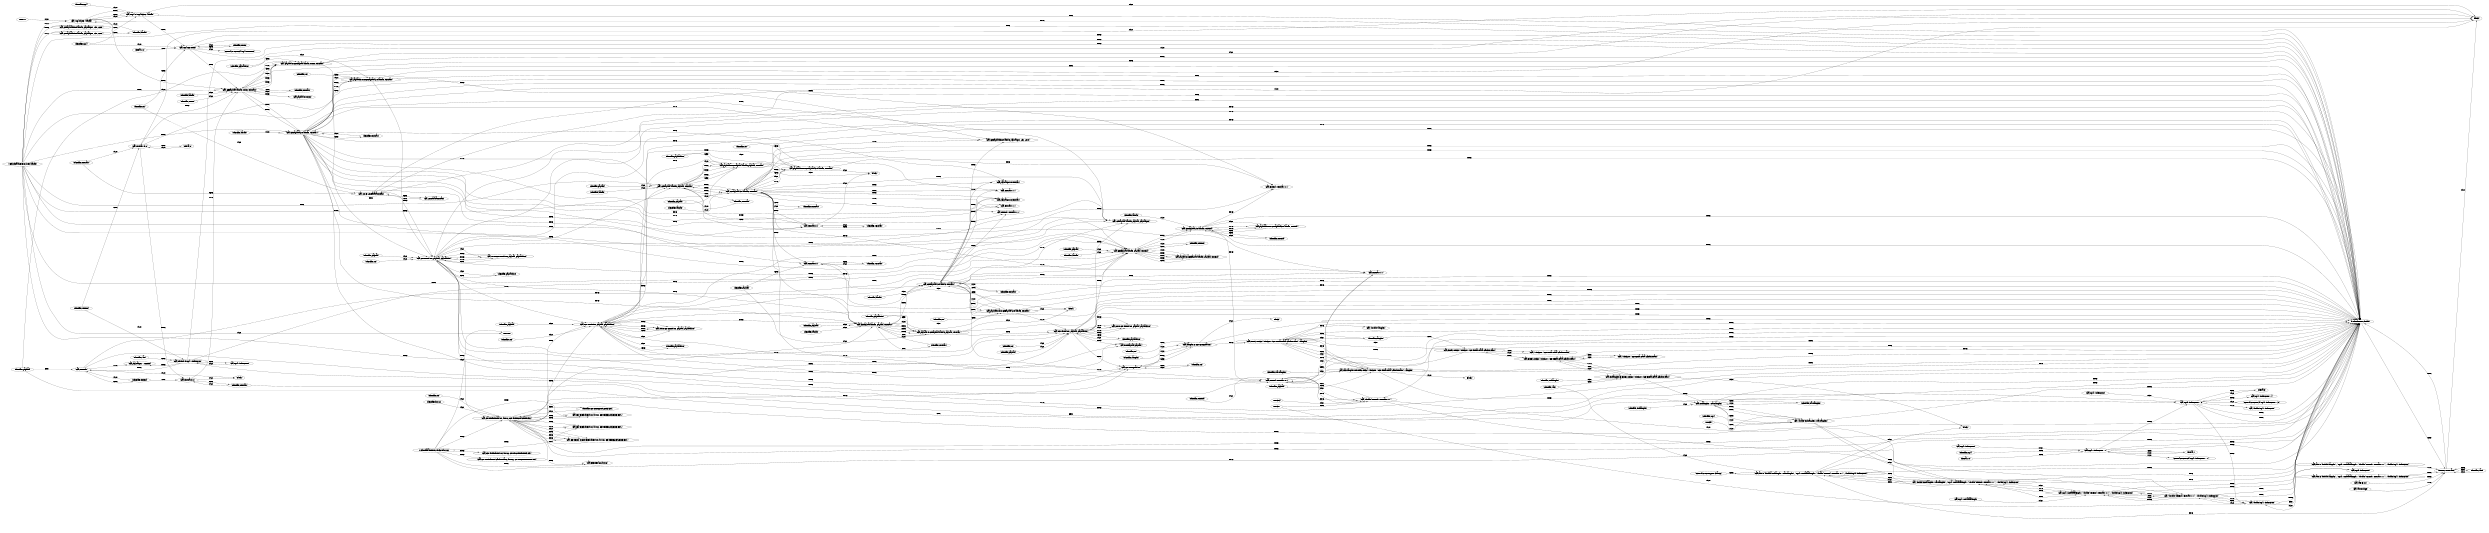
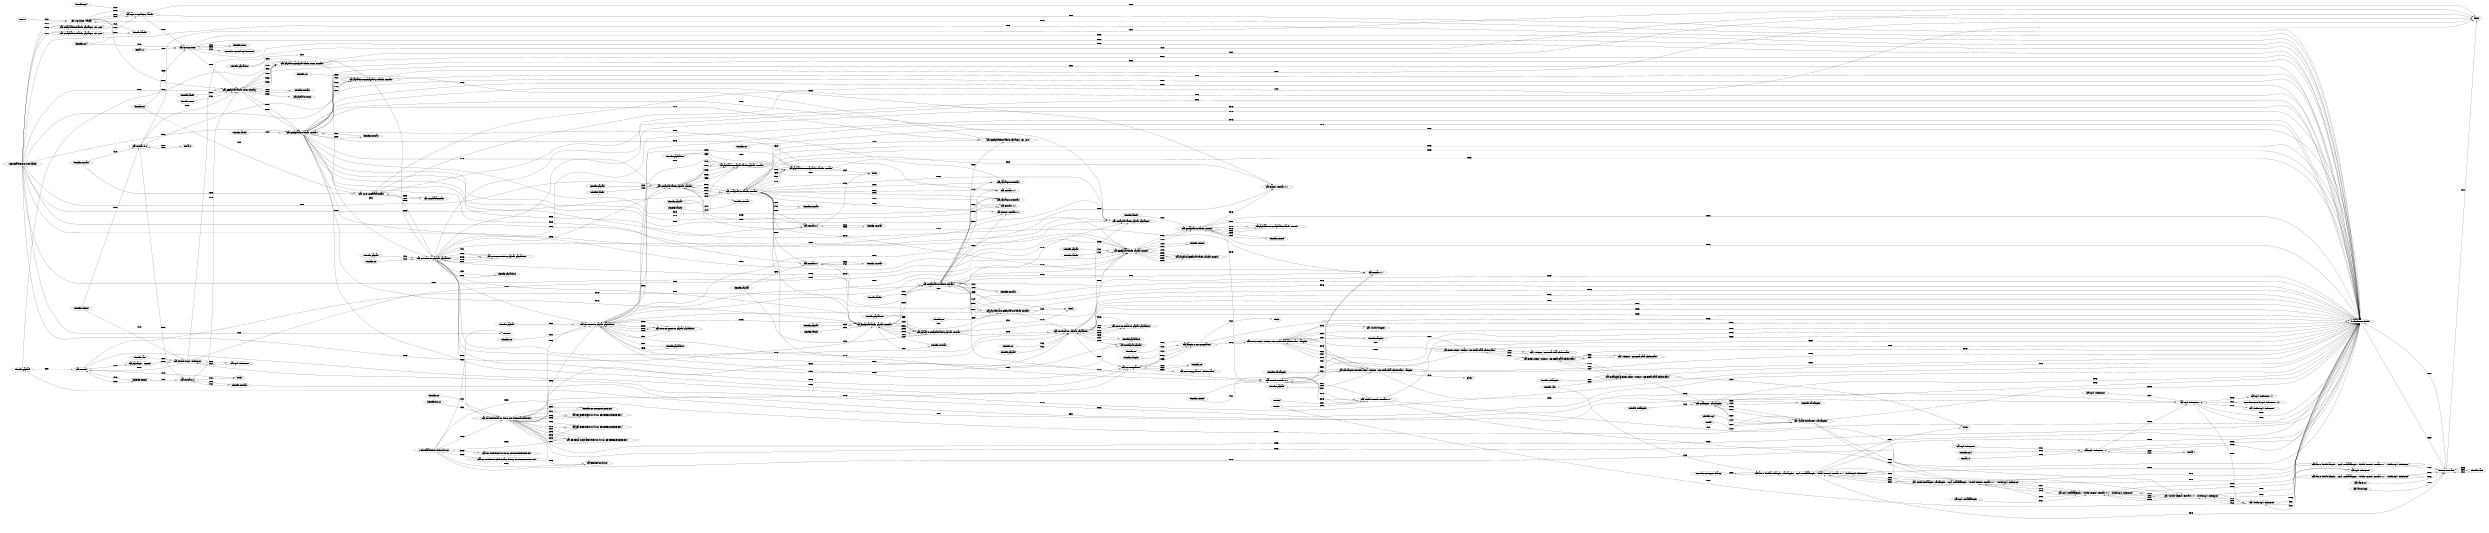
(166, 366) -> (162, 363)
none -> (1197, 372)
(2262, 390) -> none
(2191, 459) -> none
